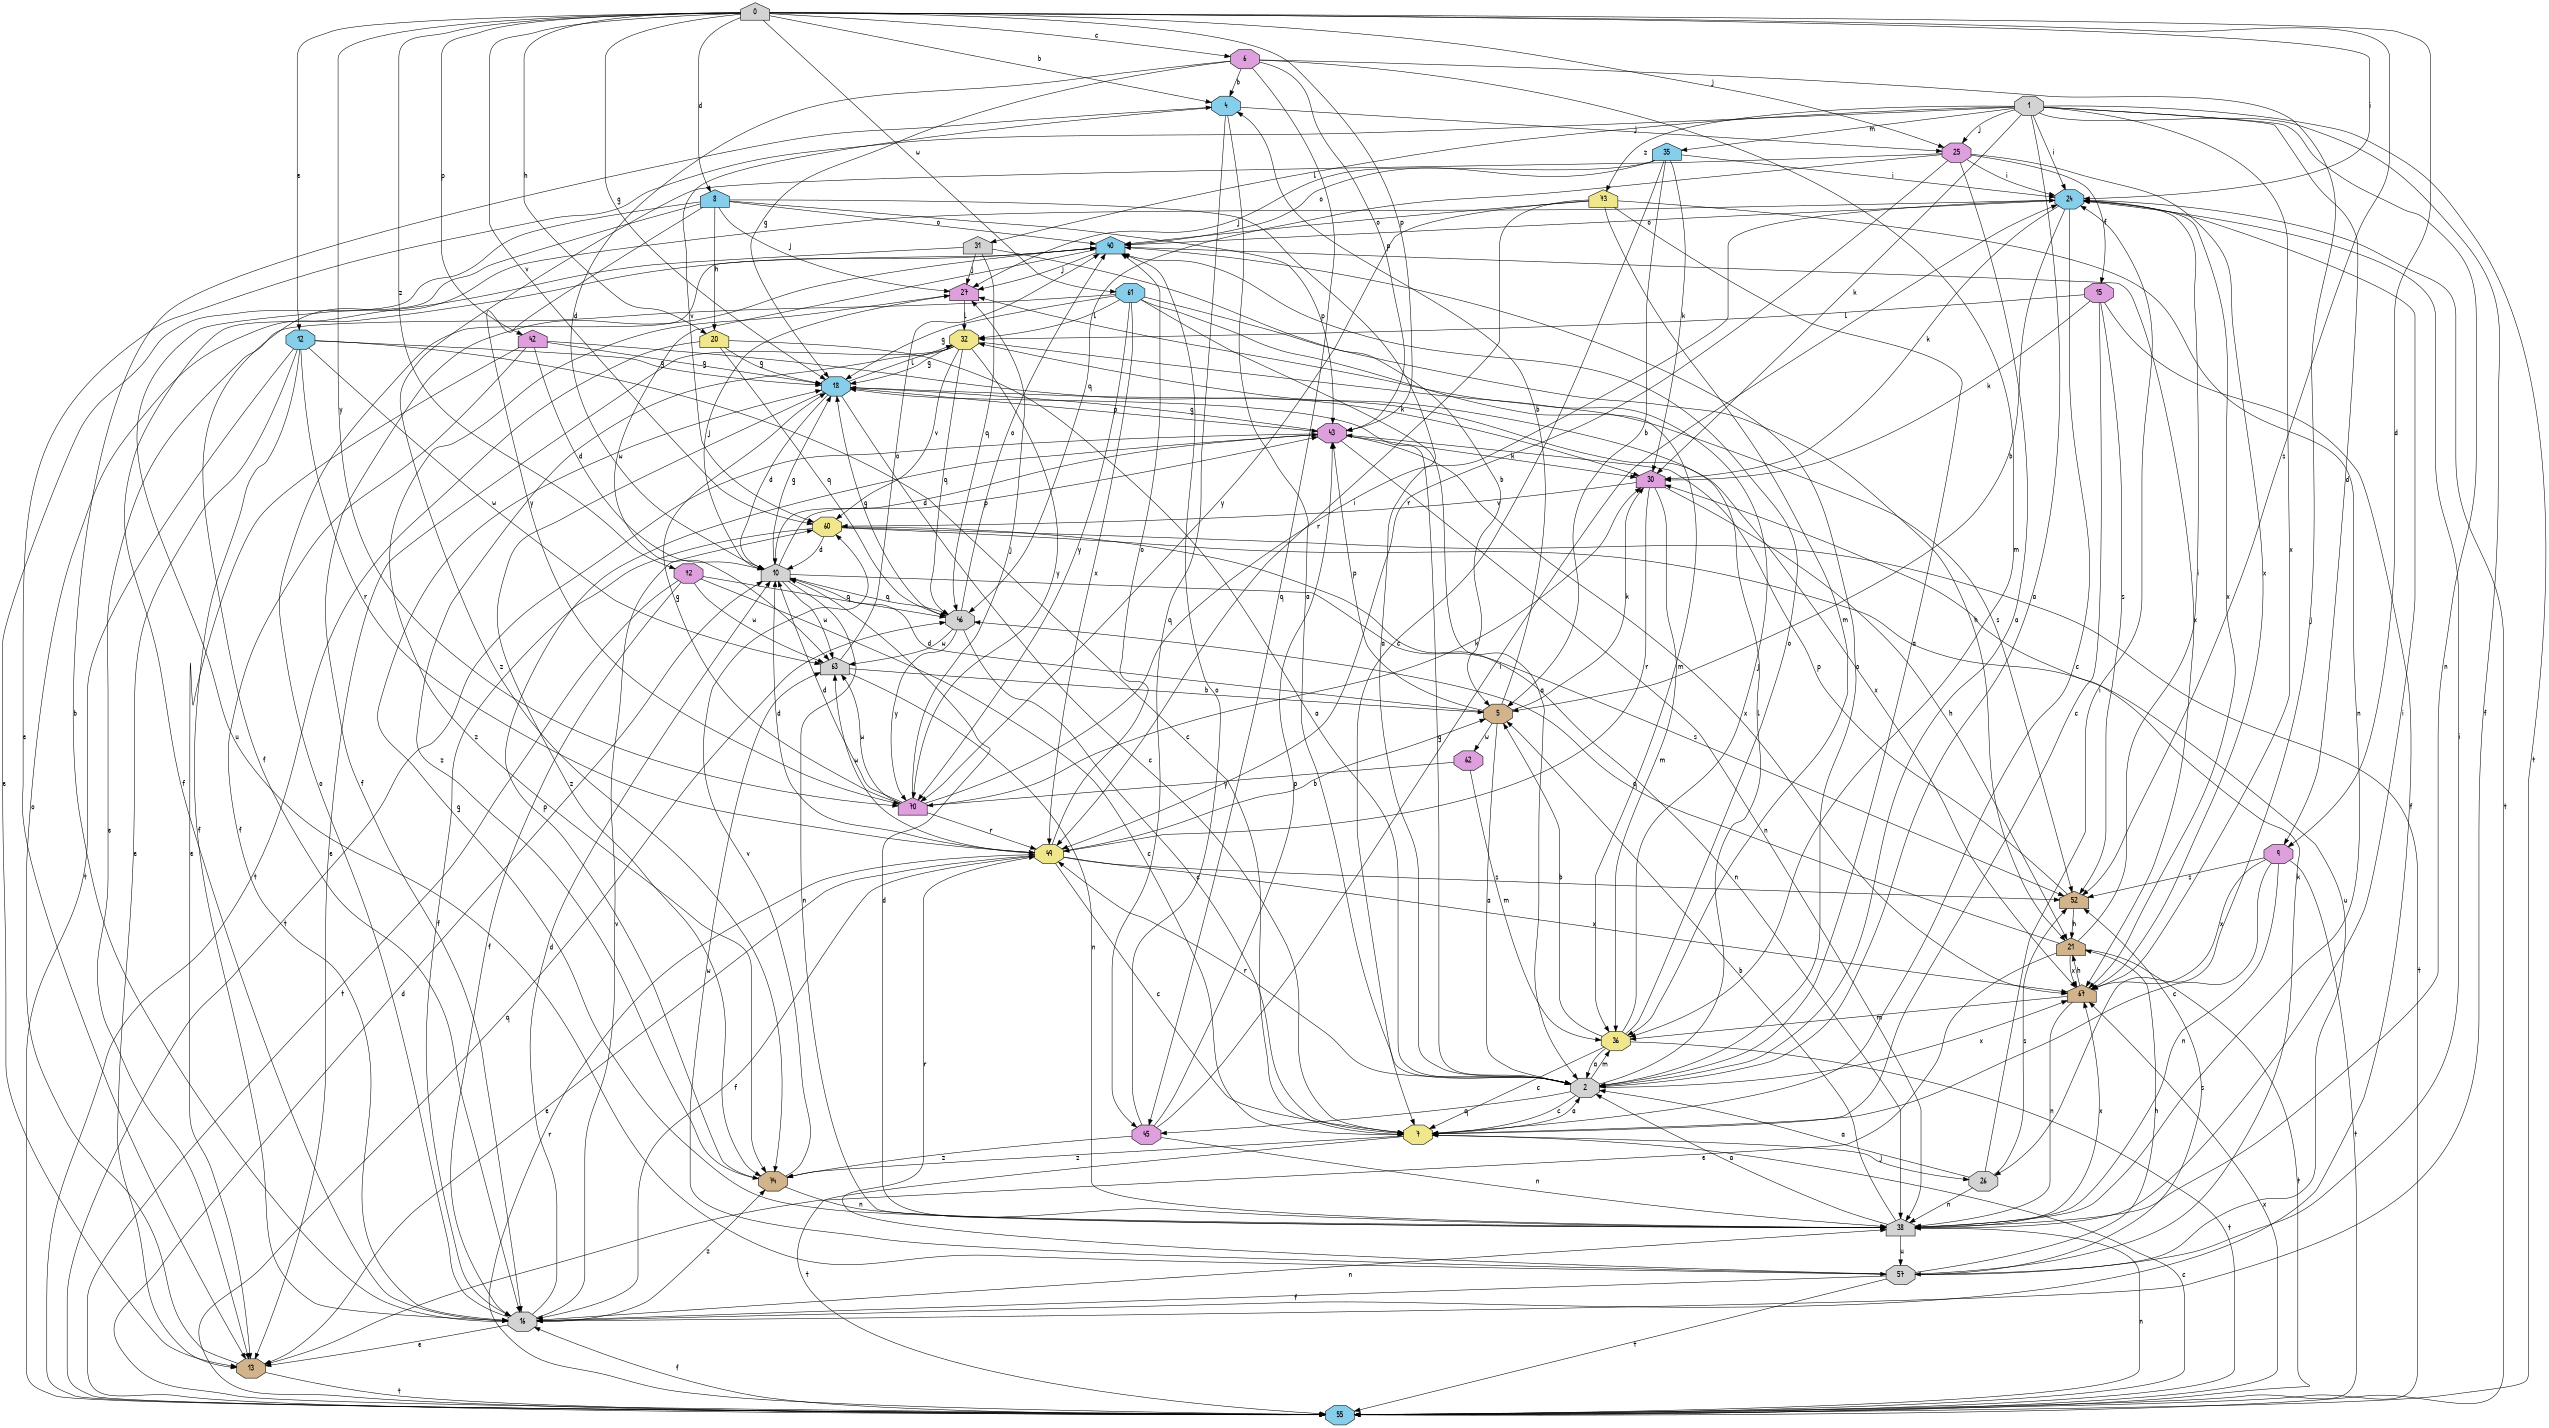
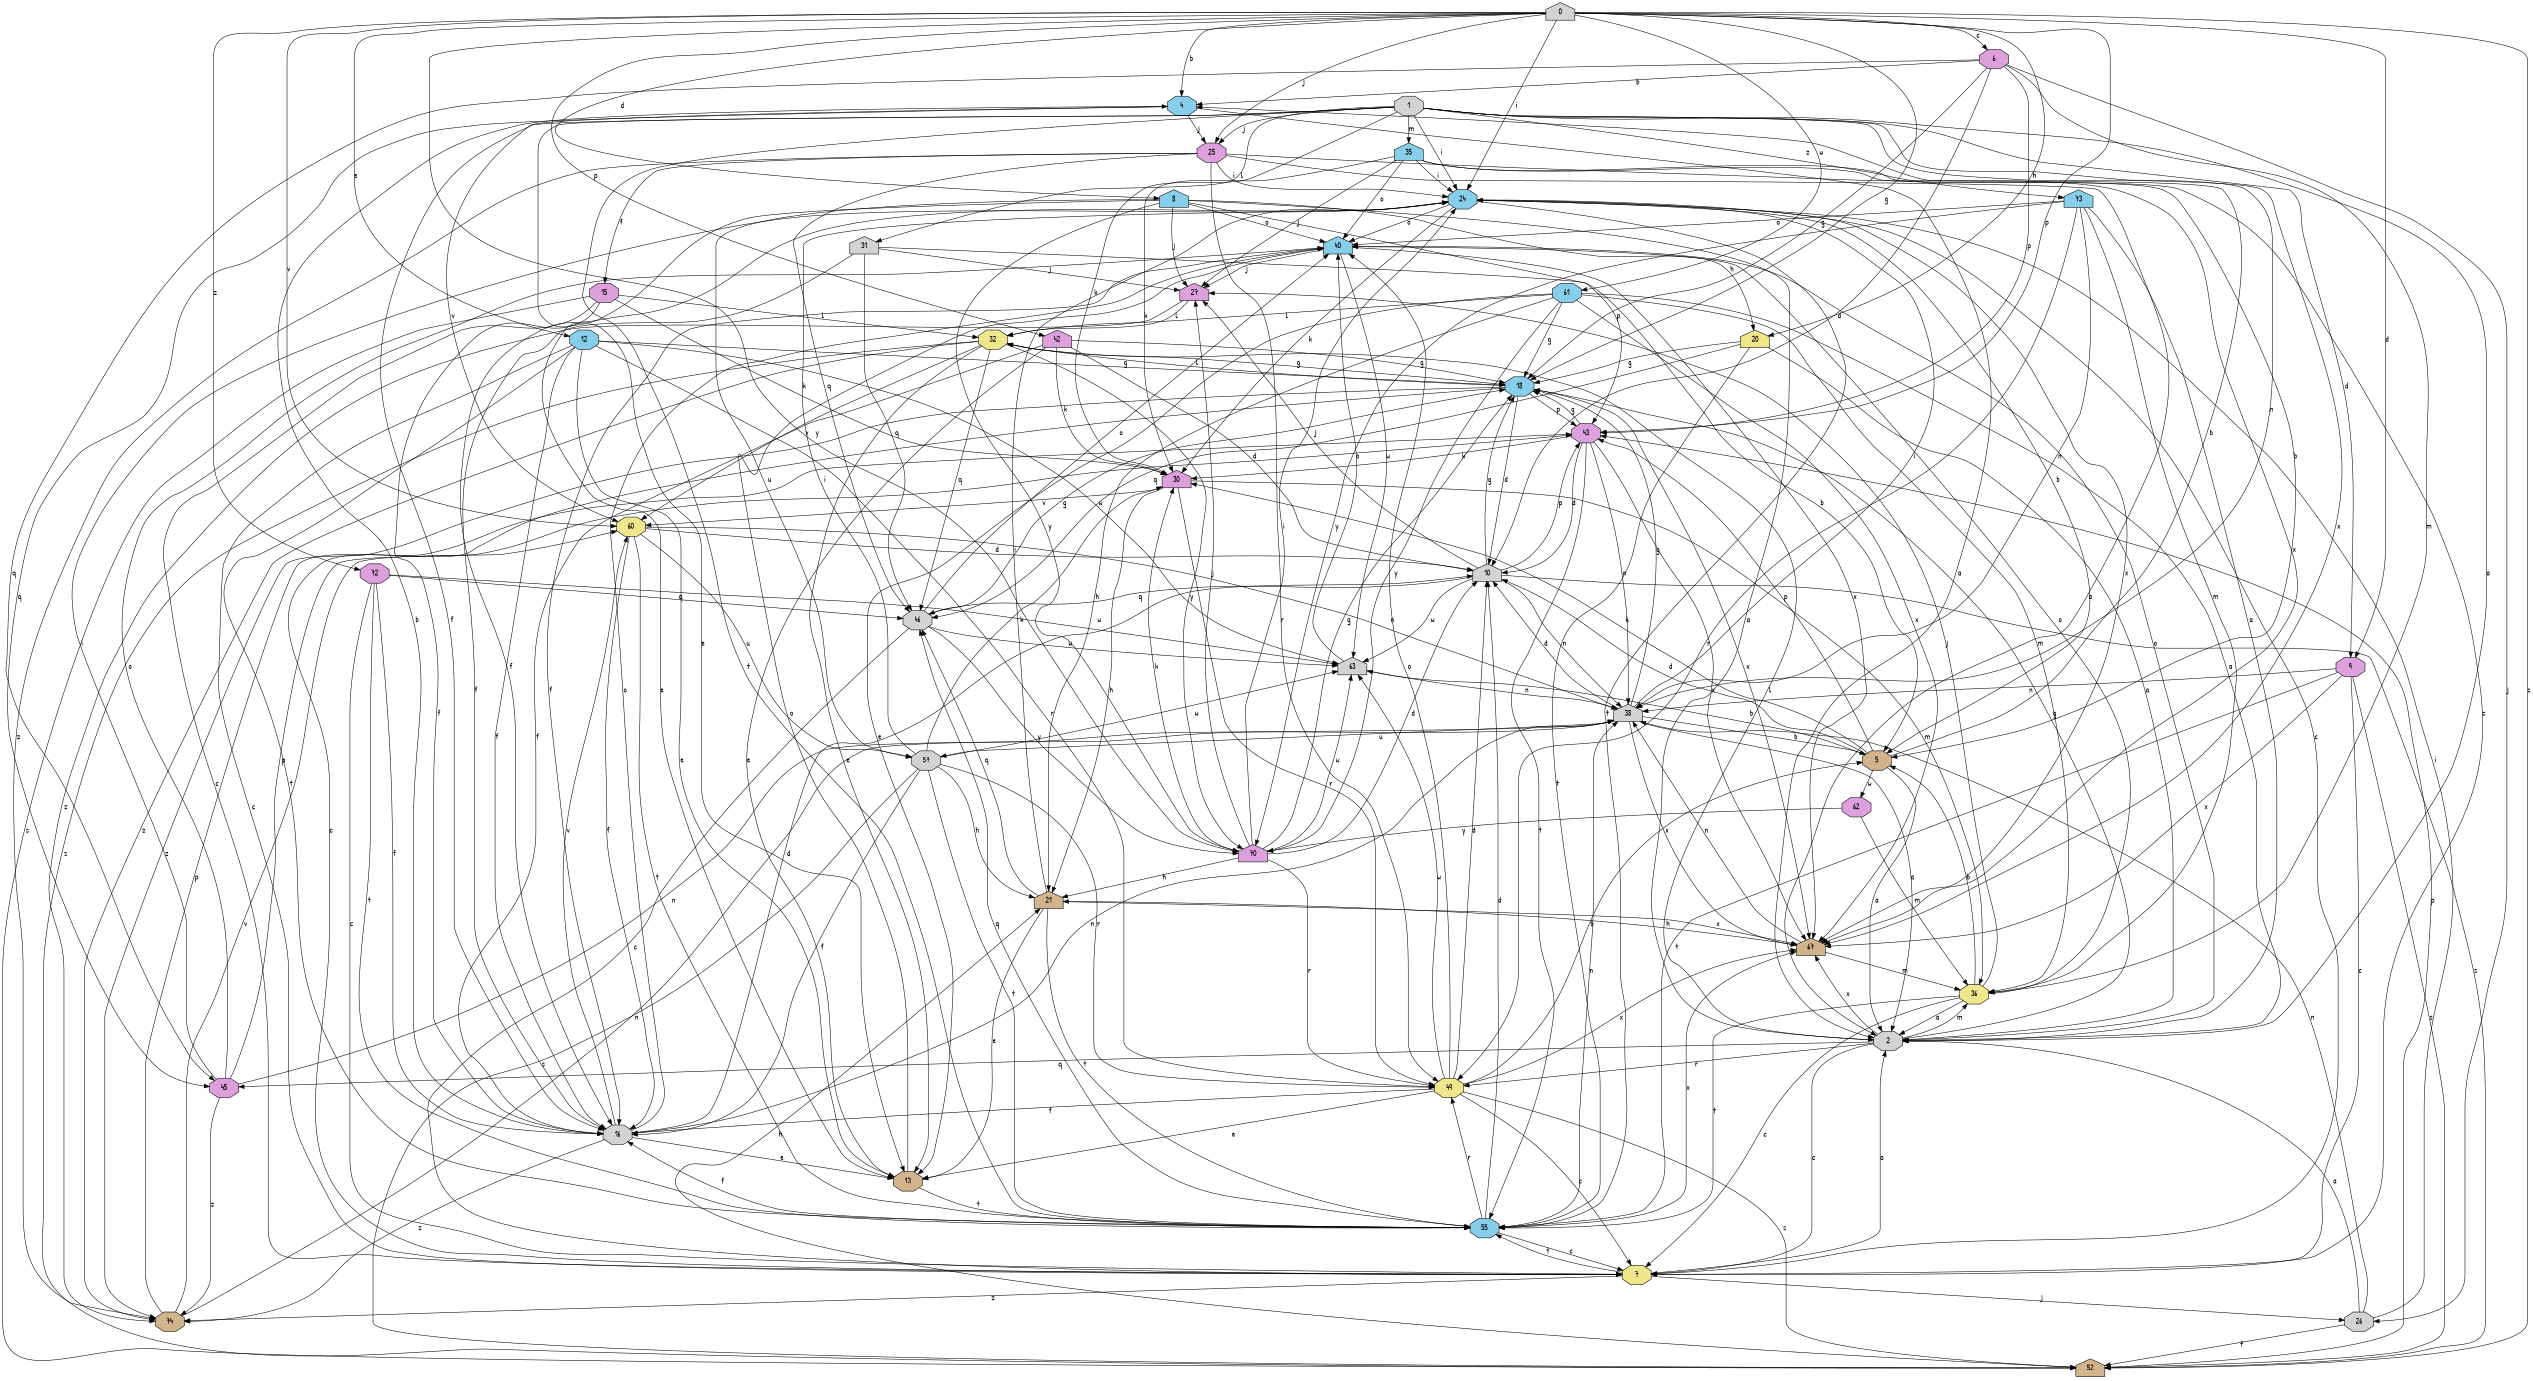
(1603, 199) -> (2079, 199)
(1092, 571) -> (1889, 565)
(1164, 692) -> (1621, 700)
none -> (1153, 877)
(2025, 1041) -> (2242, 1345)
